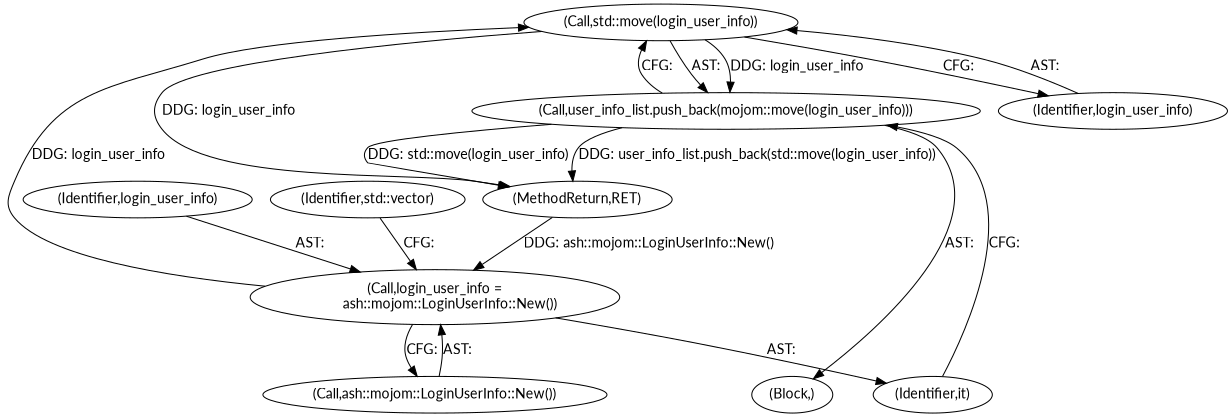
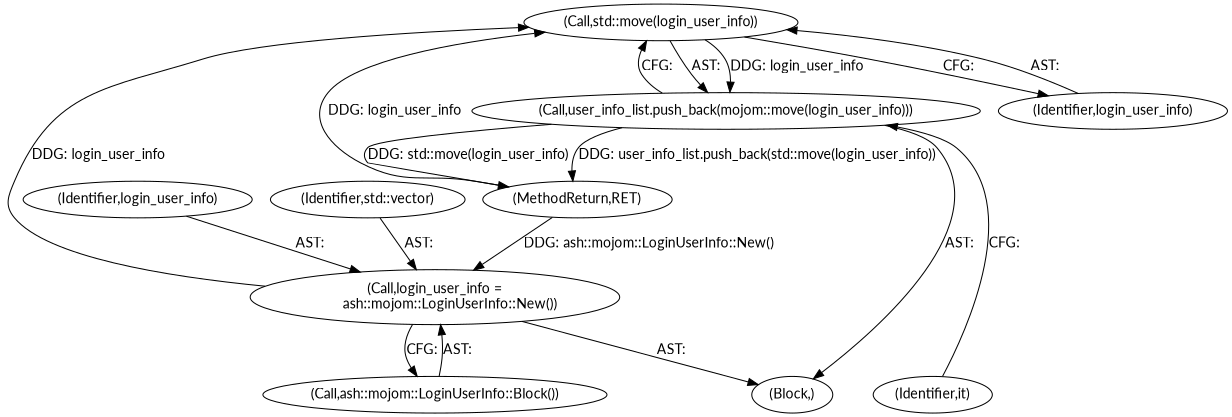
(162, 93) -> (322, 103)
(421, 244) -> (421, 244)
(716, 347) -> (635, 352)
(435, 395) -> (435, 395)
